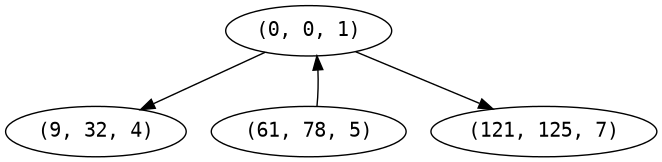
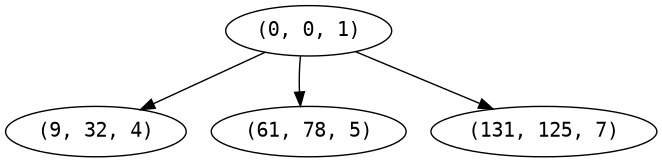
(318, 88) -> (299, 74)
(544, 132) -> (544, 132)
